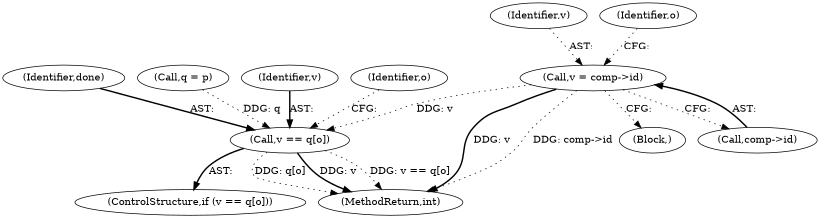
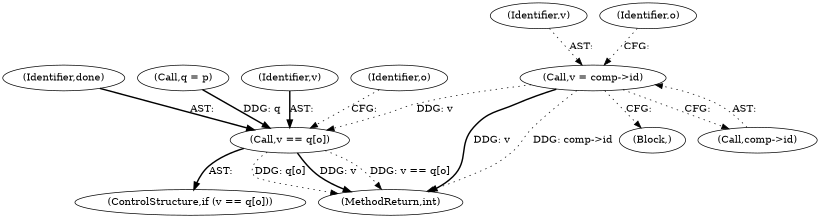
(708, 100) -> (708, 100)
(233, 107) -> (233, 107)
